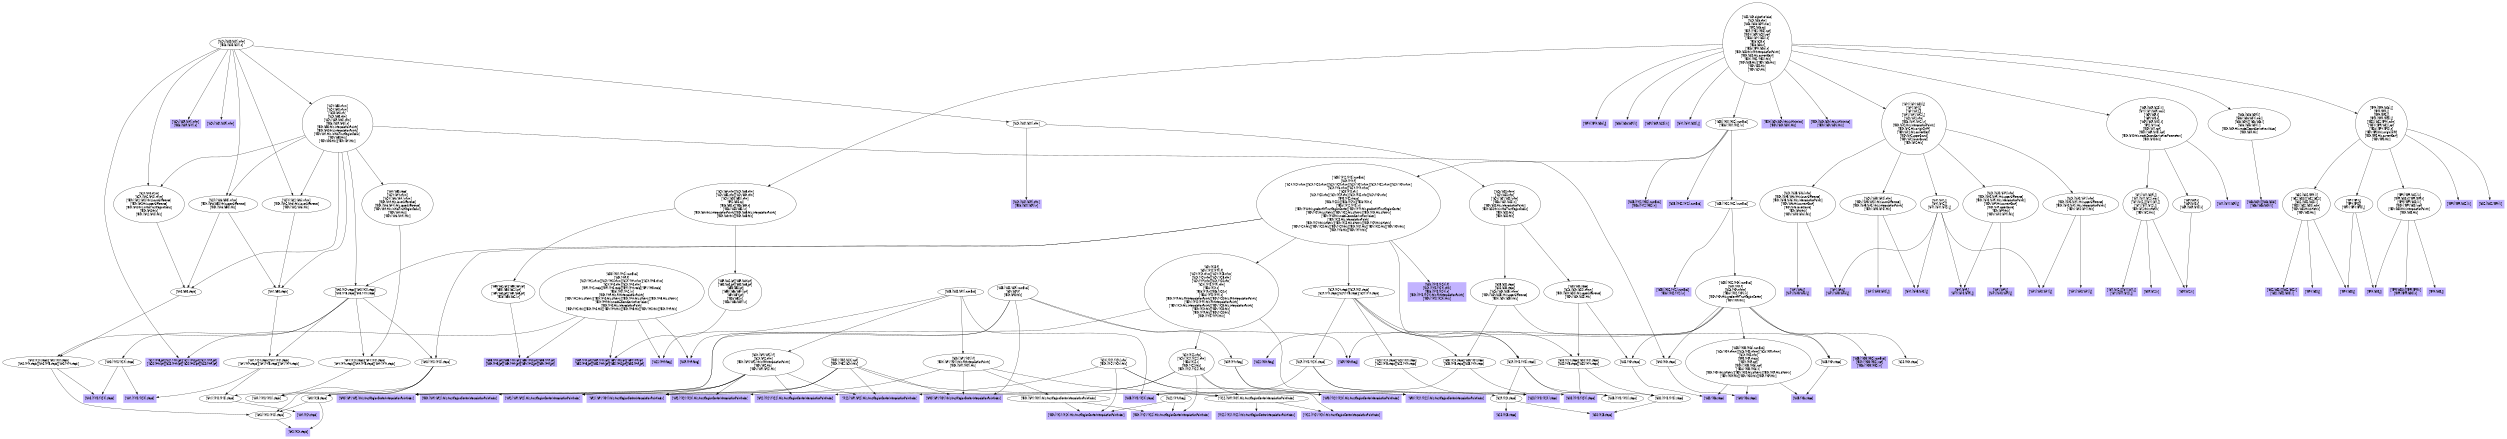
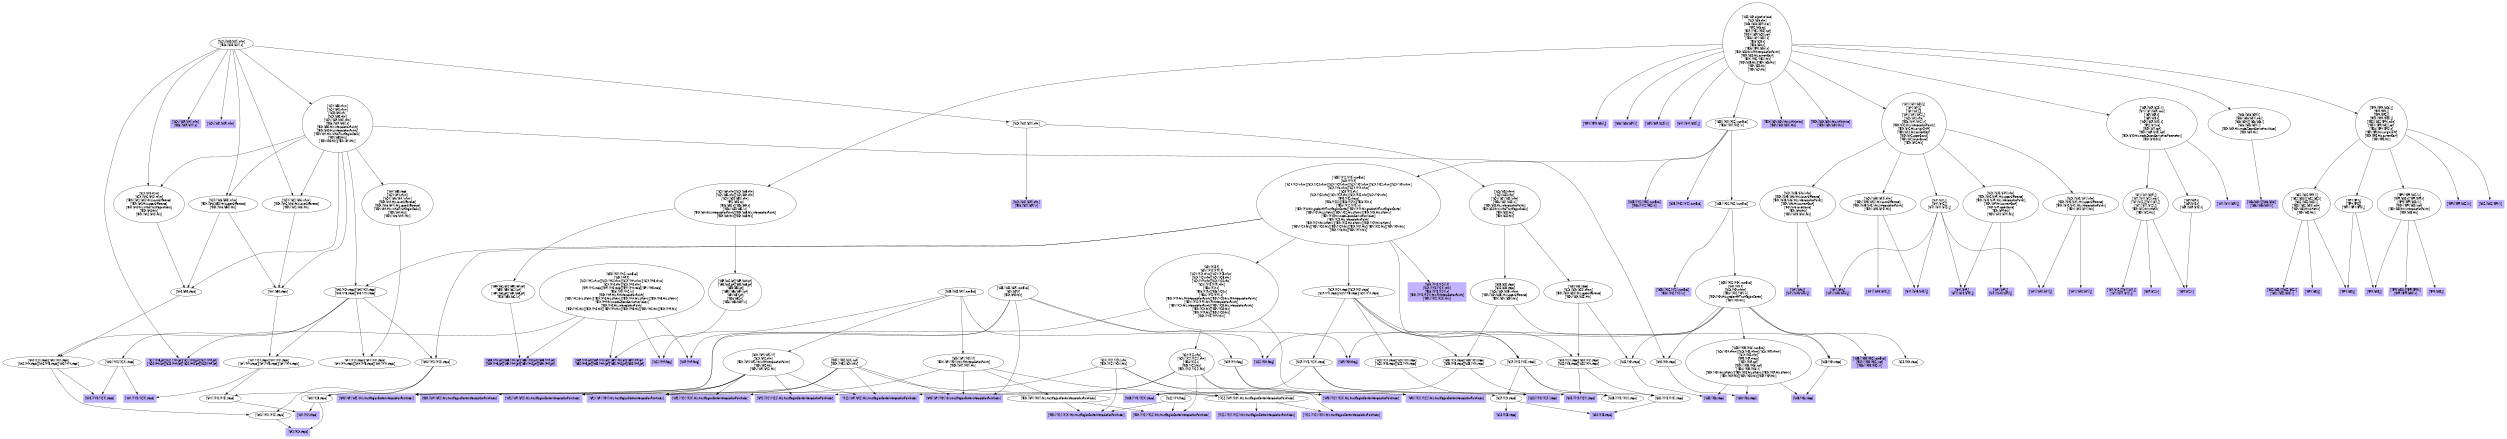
(1069, 333) -> (1108, 335)
(267, 399) -> none
(295, 406) -> (313, 406)
